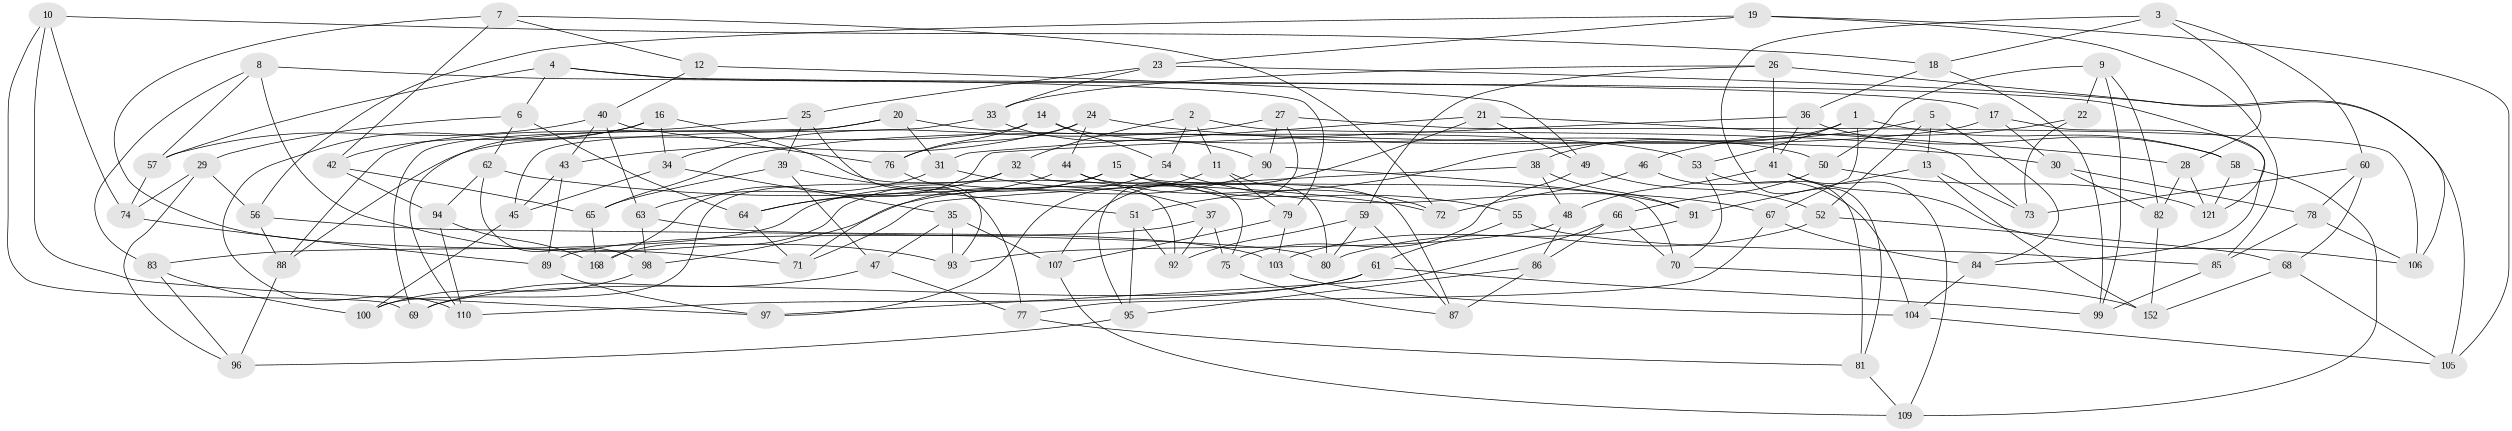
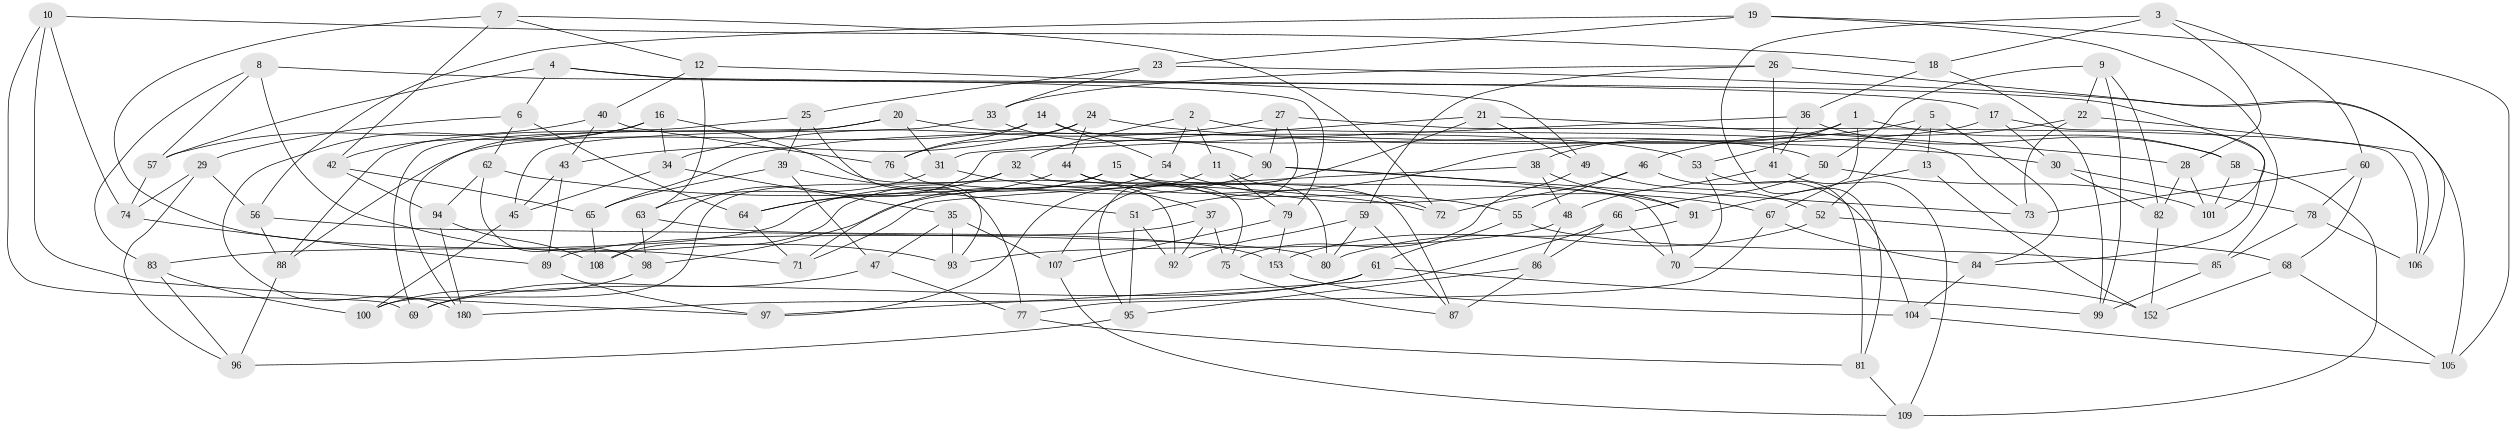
(620, 162) -> (699, 160)
none -> (1579, 190)
(1978, 191) -> (1666, 192)
(2209, 216) -> (2209, 216)
(2087, 244) -> (2237, 131)
(597, 266) -> (597, 266)
(1276, 266) -> (1276, 266)
(464, 316) -> (464, 316)
